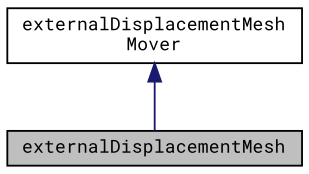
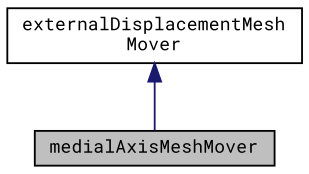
(155, 148) -> (155, 148)
